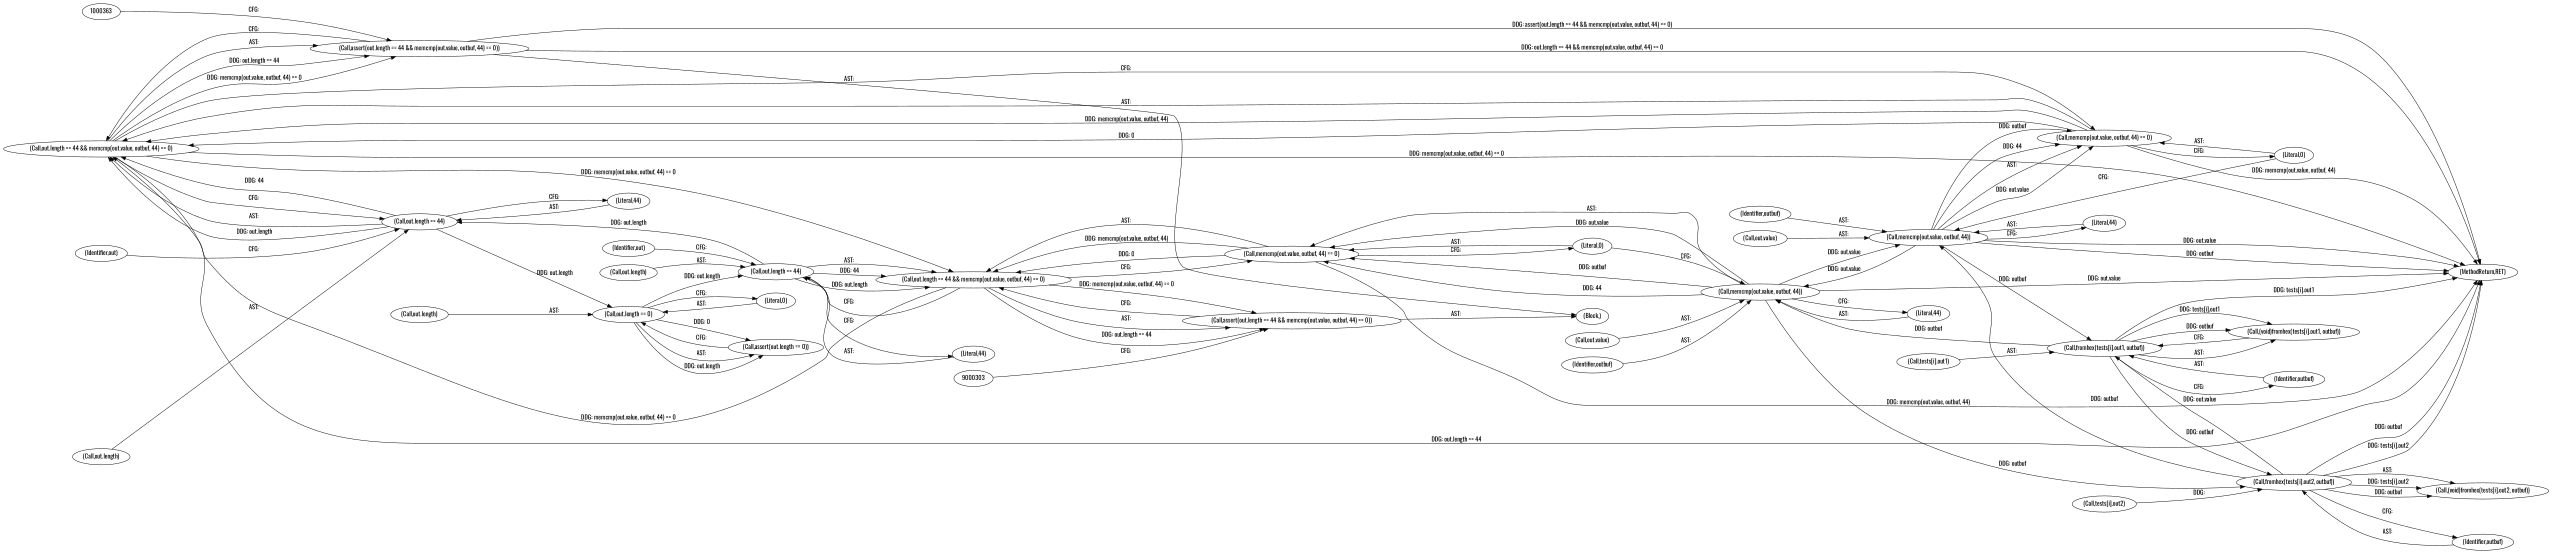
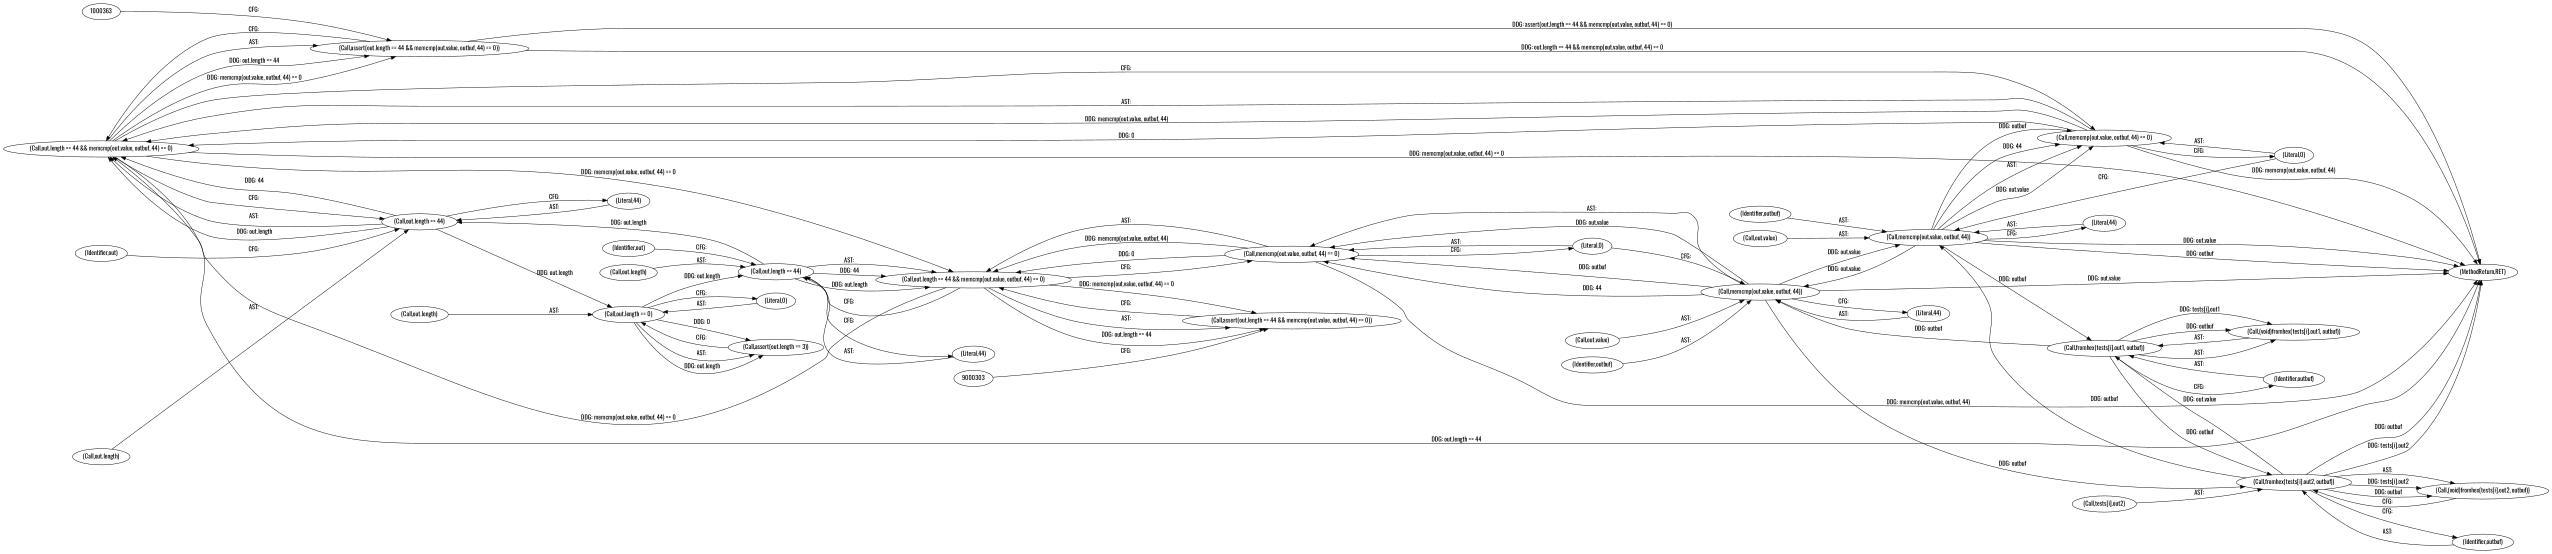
(2279, 296) -> none
(1592, 316) -> none
(2200, 338) -> (2200, 338)
(776, 347) -> (776, 347)
(1928, 362) -> none
(2200, 493) -> (2200, 493)
none -> (2386, 507)
